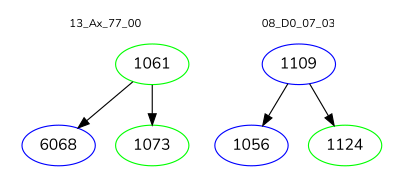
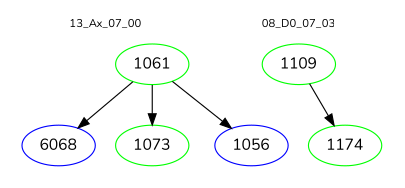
(105, 24) -> (105, 24)
(299, 64) -> (299, 64)
(278, 100) -> (190, 95)
(345, 145) -> (345, 145)
